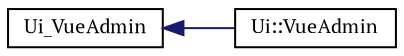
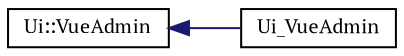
(209, 28) -> (215, 28)
